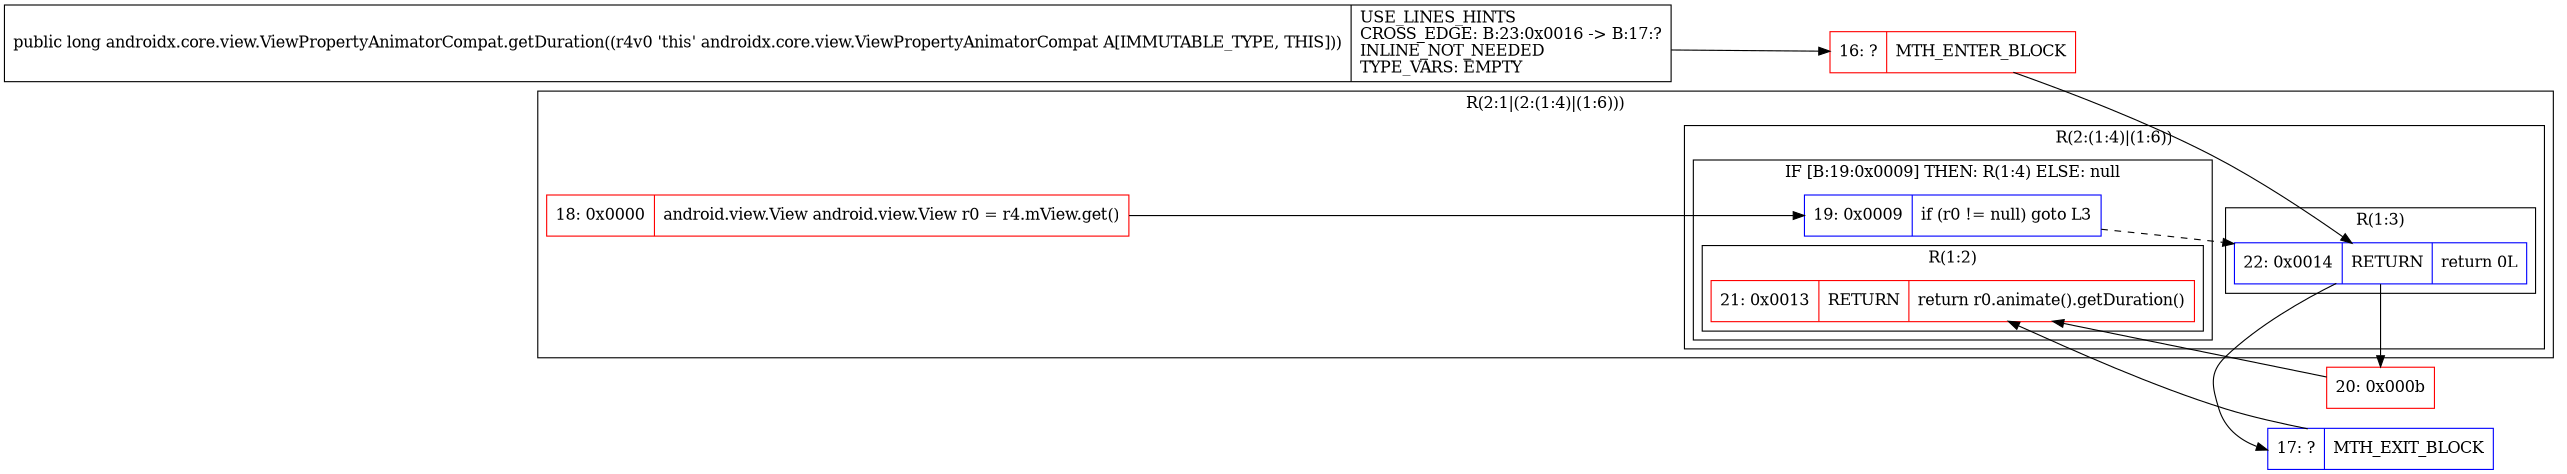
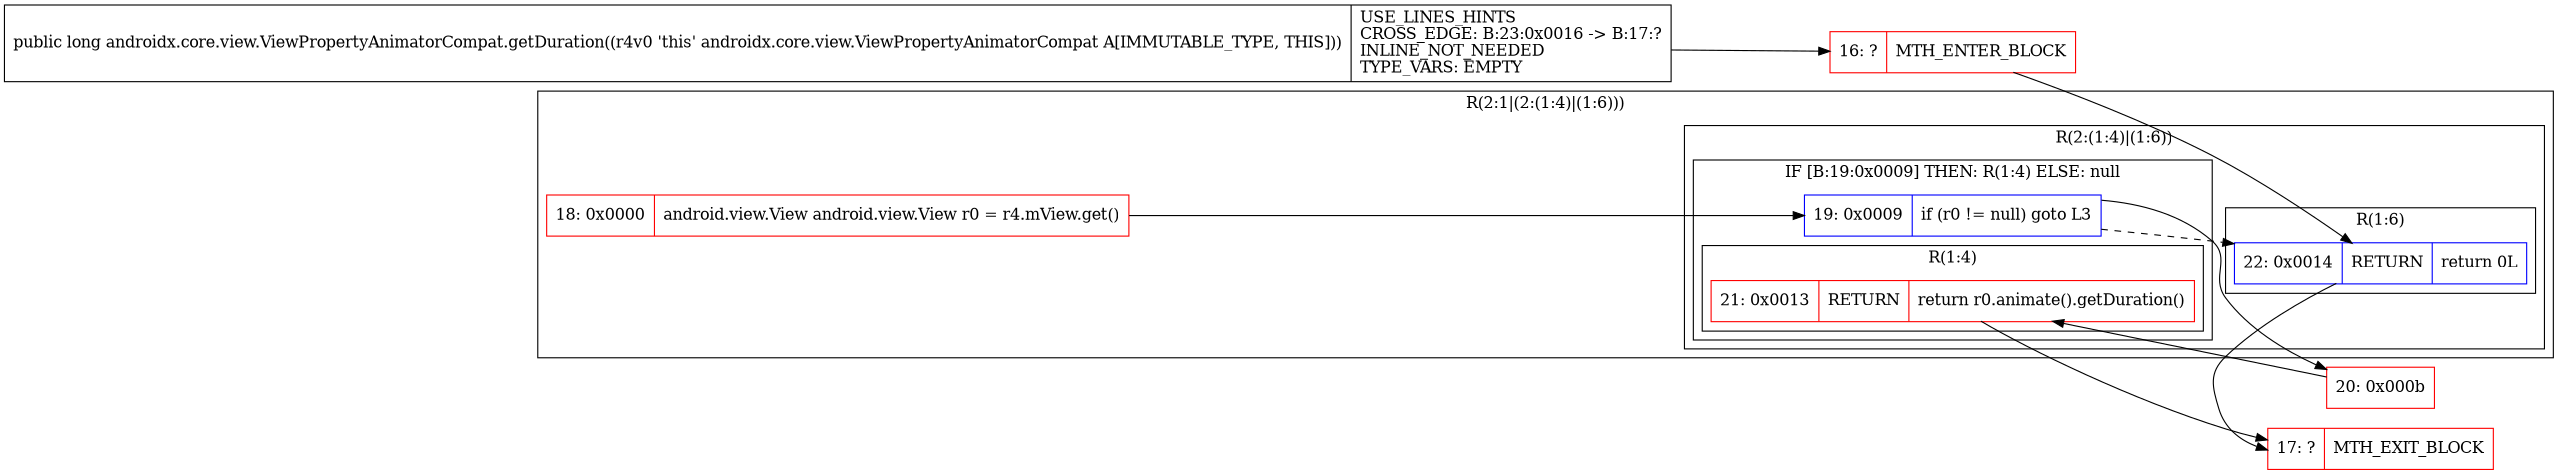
(2381, 221) -> (2381, 221)
(1953, 258) -> (1953, 258)
(2381, 320) -> (2228, 300)
(2160, 386) -> (2115, 388)
(2381, 449) -> (2381, 449)
